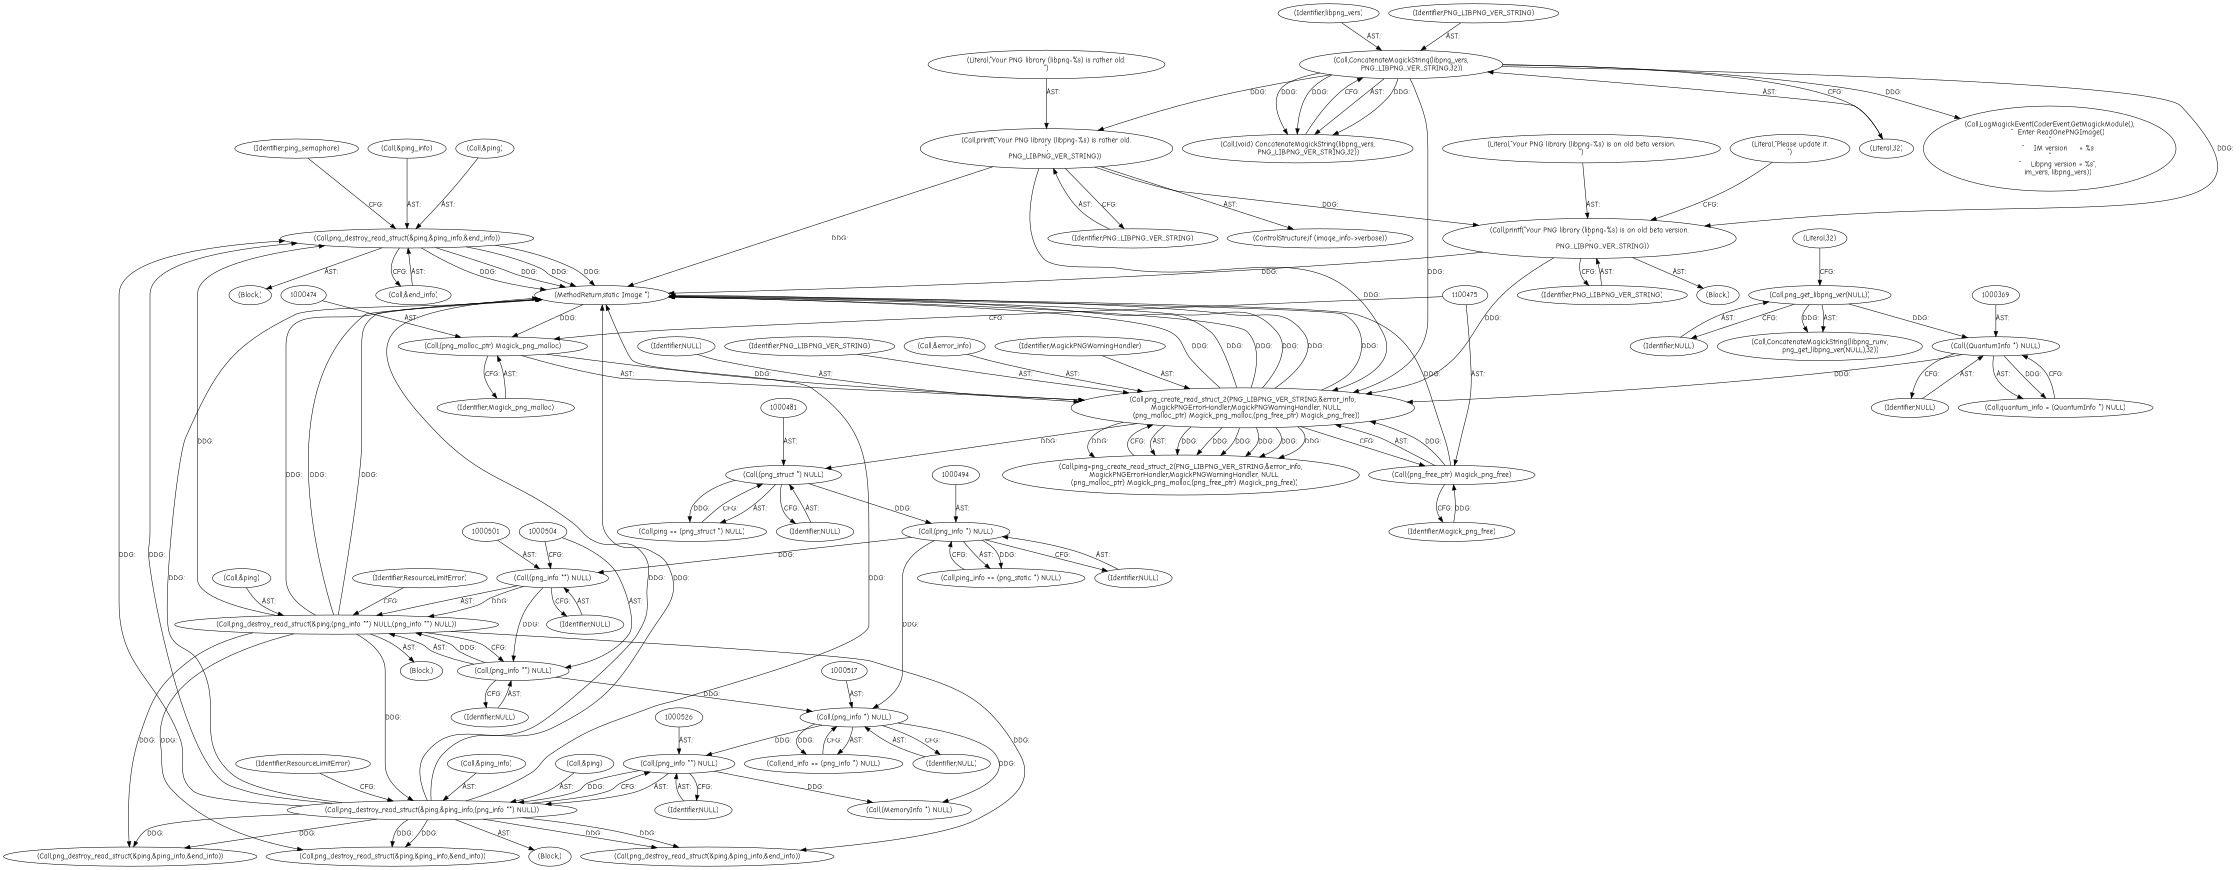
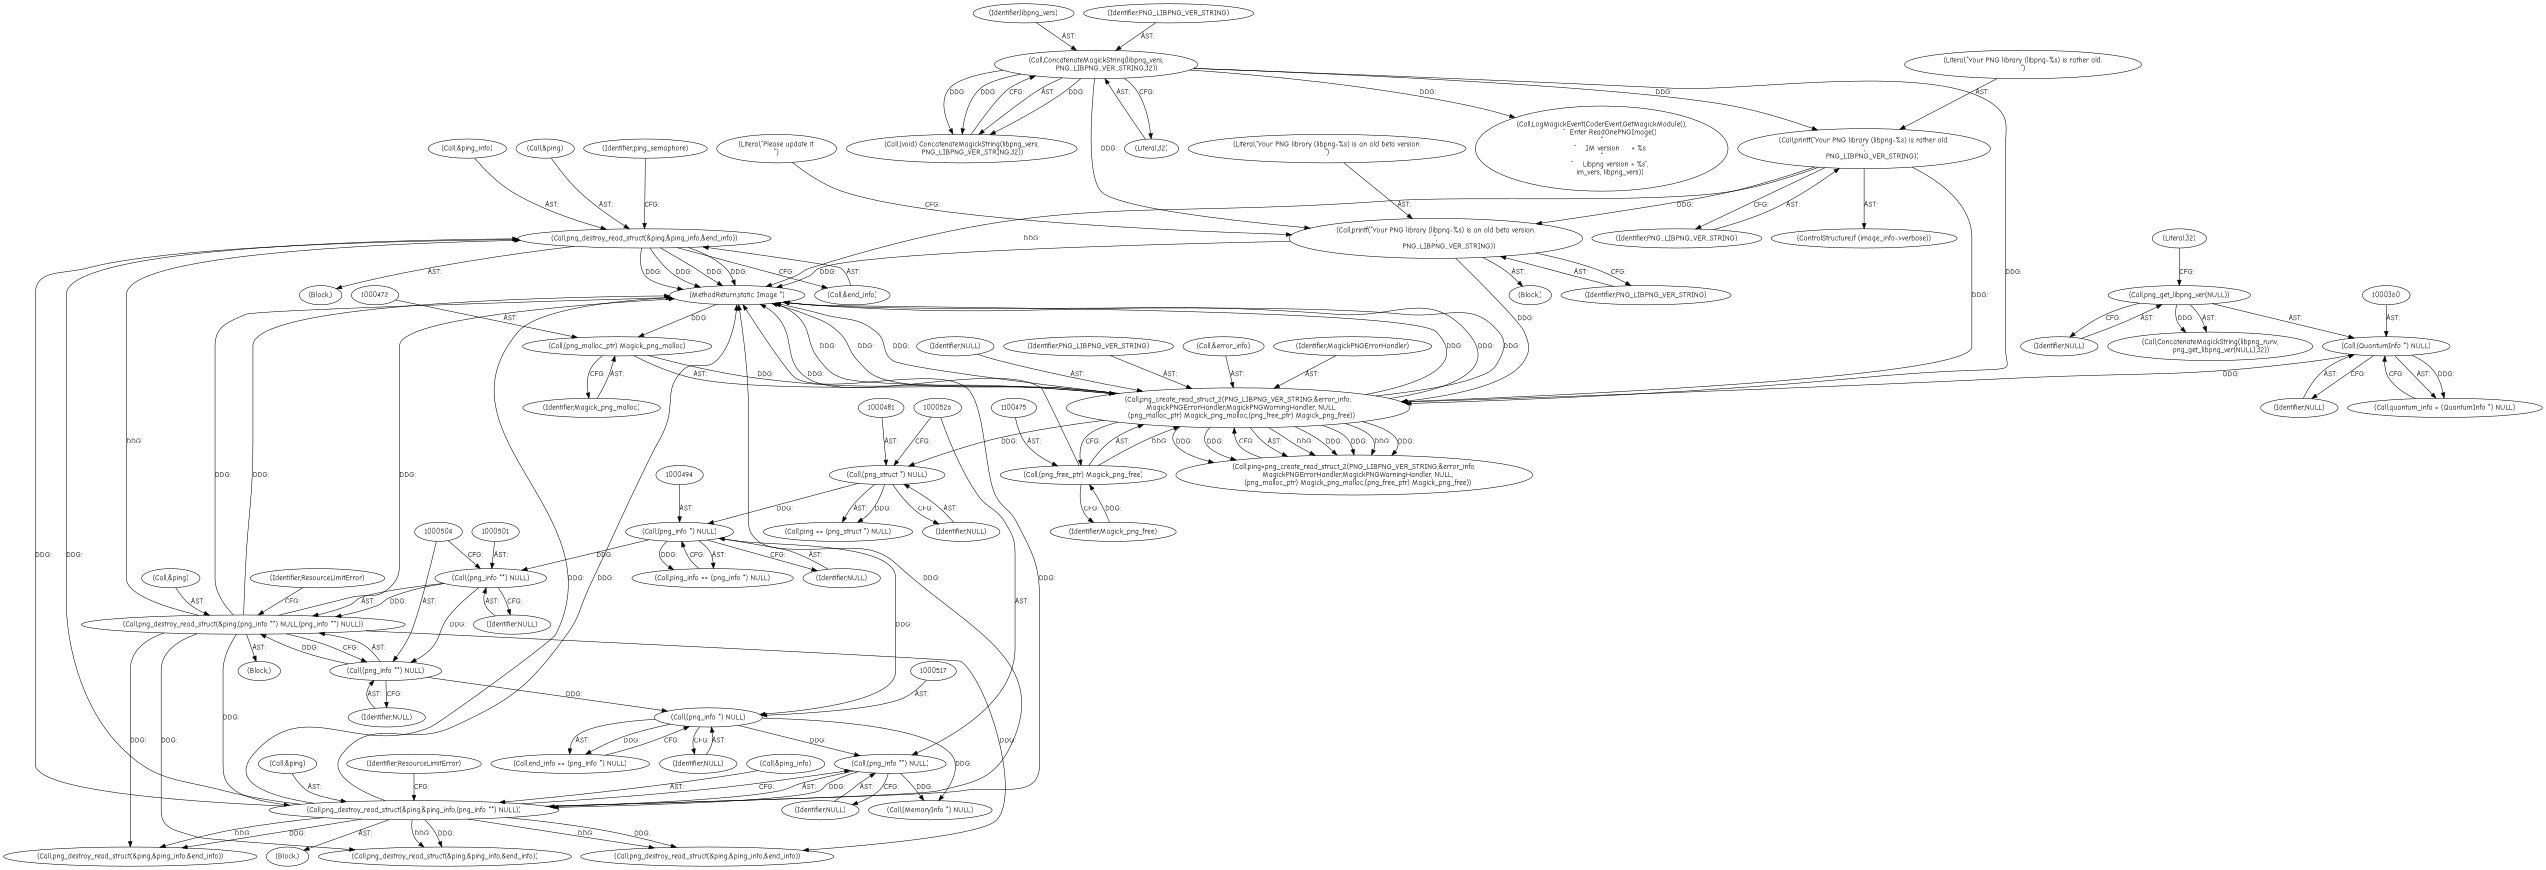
(304, 295) -> (375, 295)
(1996, 295) -> (2386, 295)
(1001, 315) -> none
(1922, 318) -> (2297, 318)
(1080, 346) -> (1353, 346)
(728, 501) -> (914, 439)
(1001, 578) -> (713, 578)
